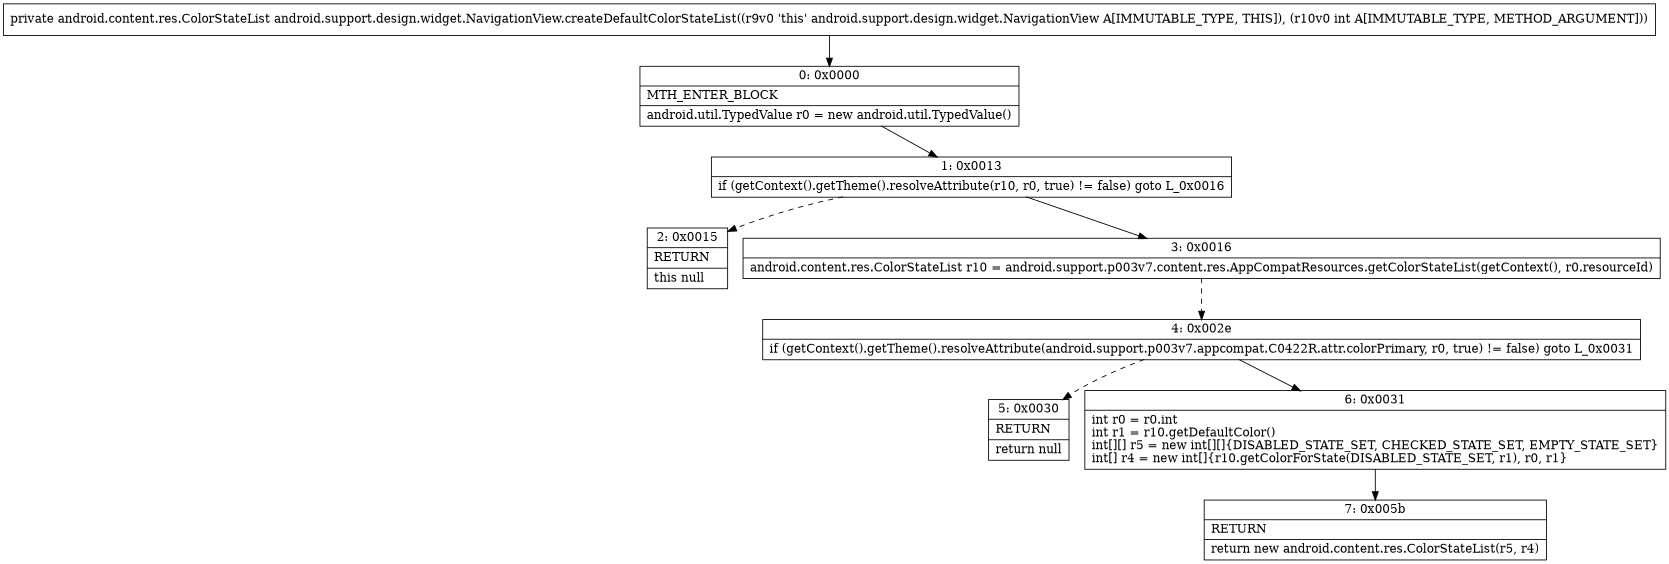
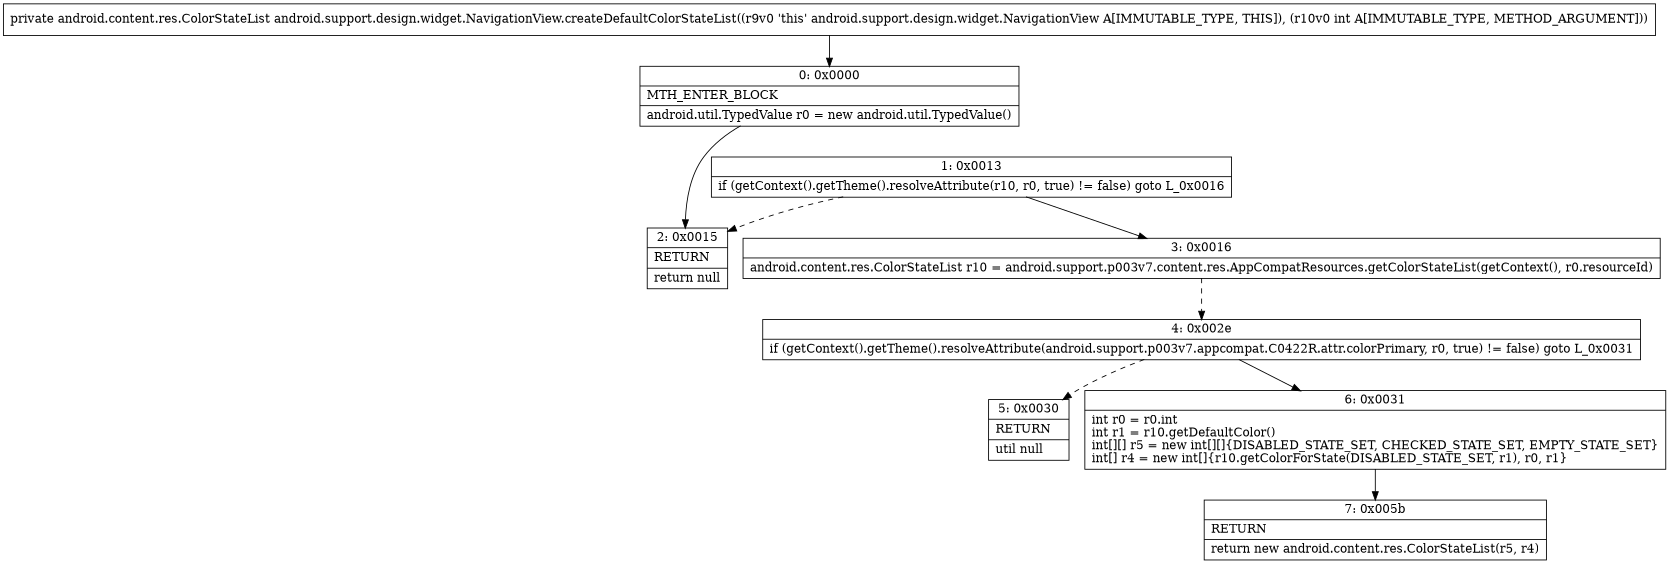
(905, 139) -> (699, 164)
(679, 278) -> (687, 278)
(1029, 450) -> (1019, 450)
